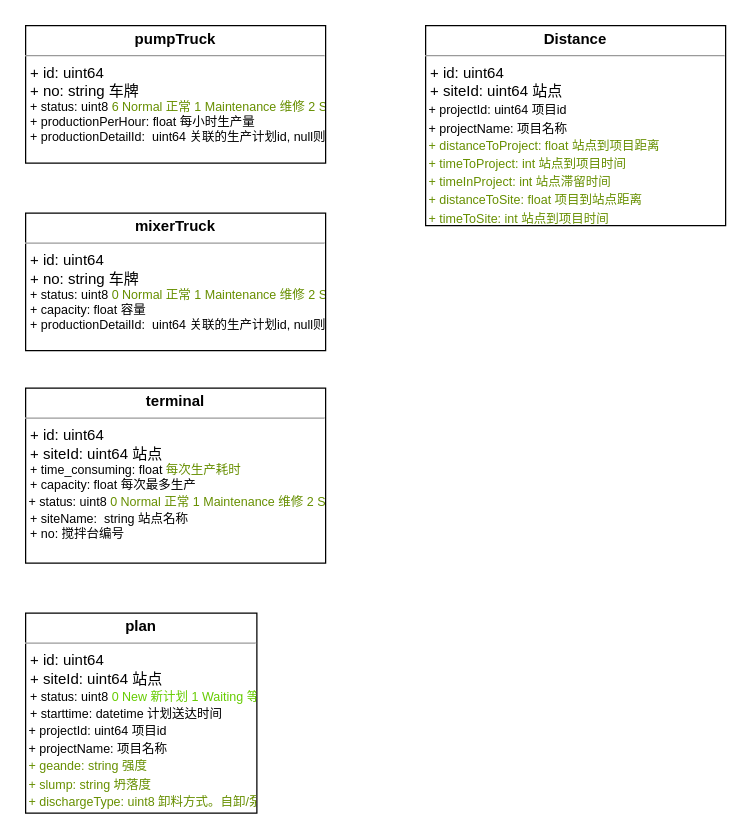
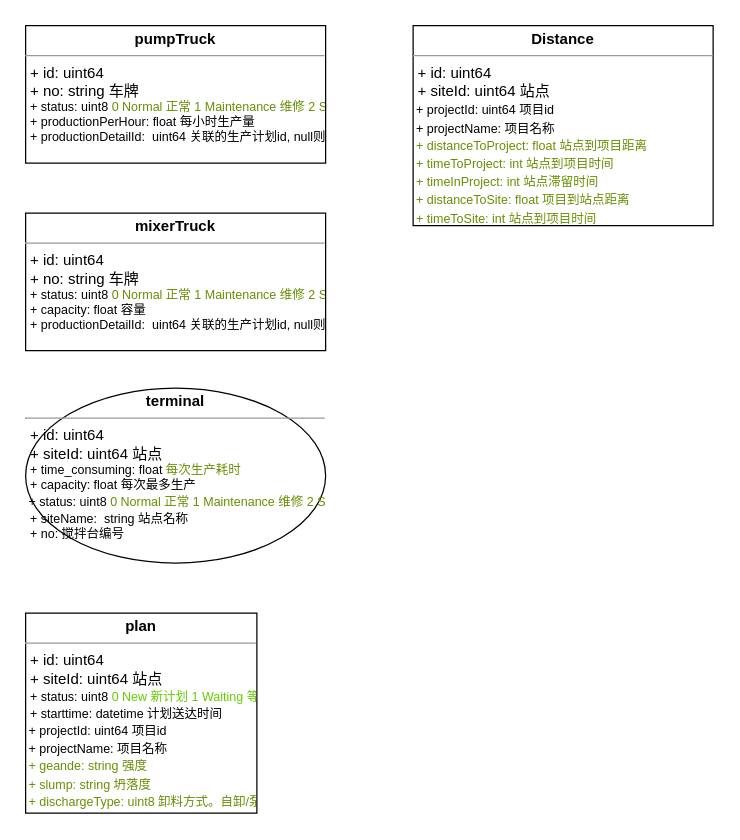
(301, 80) -> (301, 80)
(576, 126) -> (563, 126)
(176, 476) -> (176, 476)
